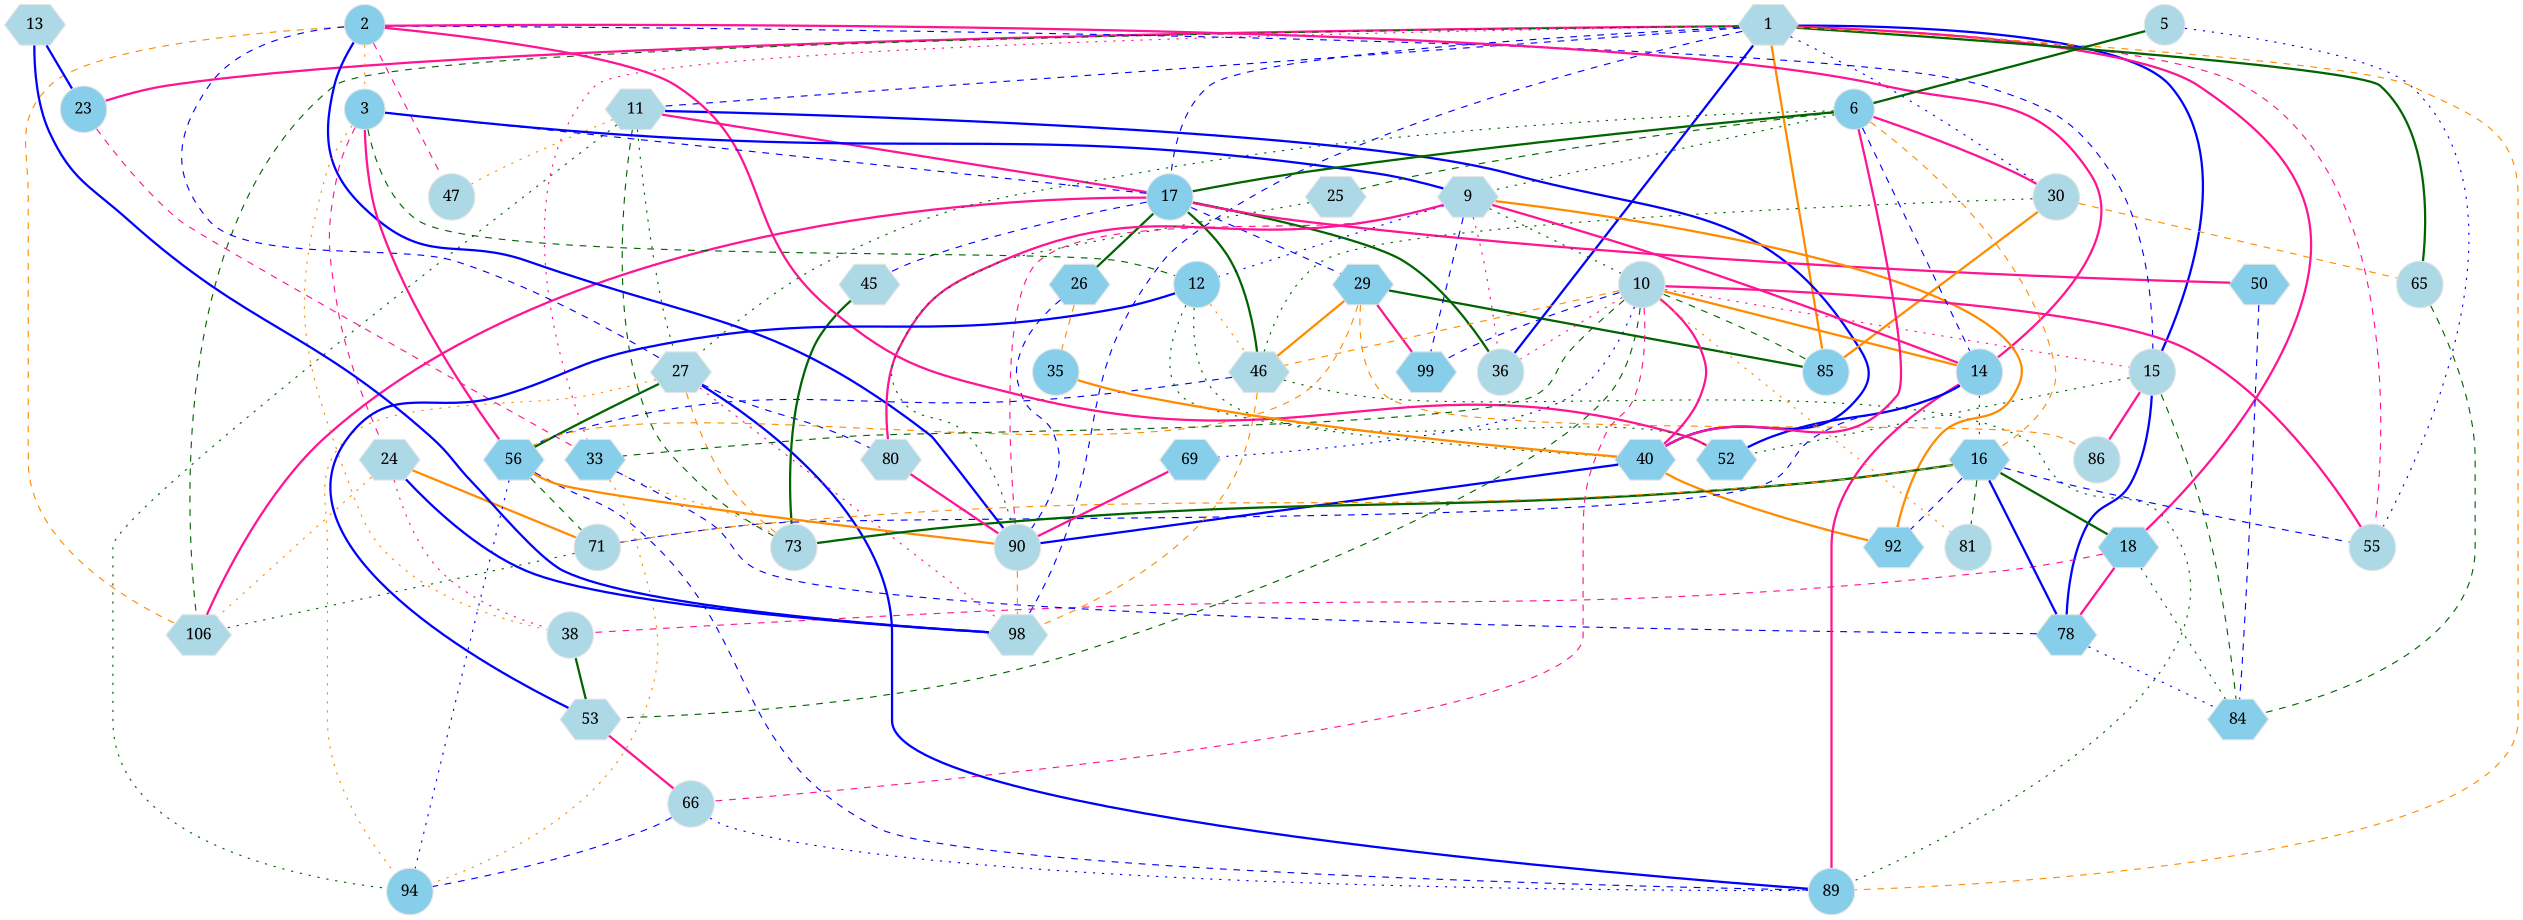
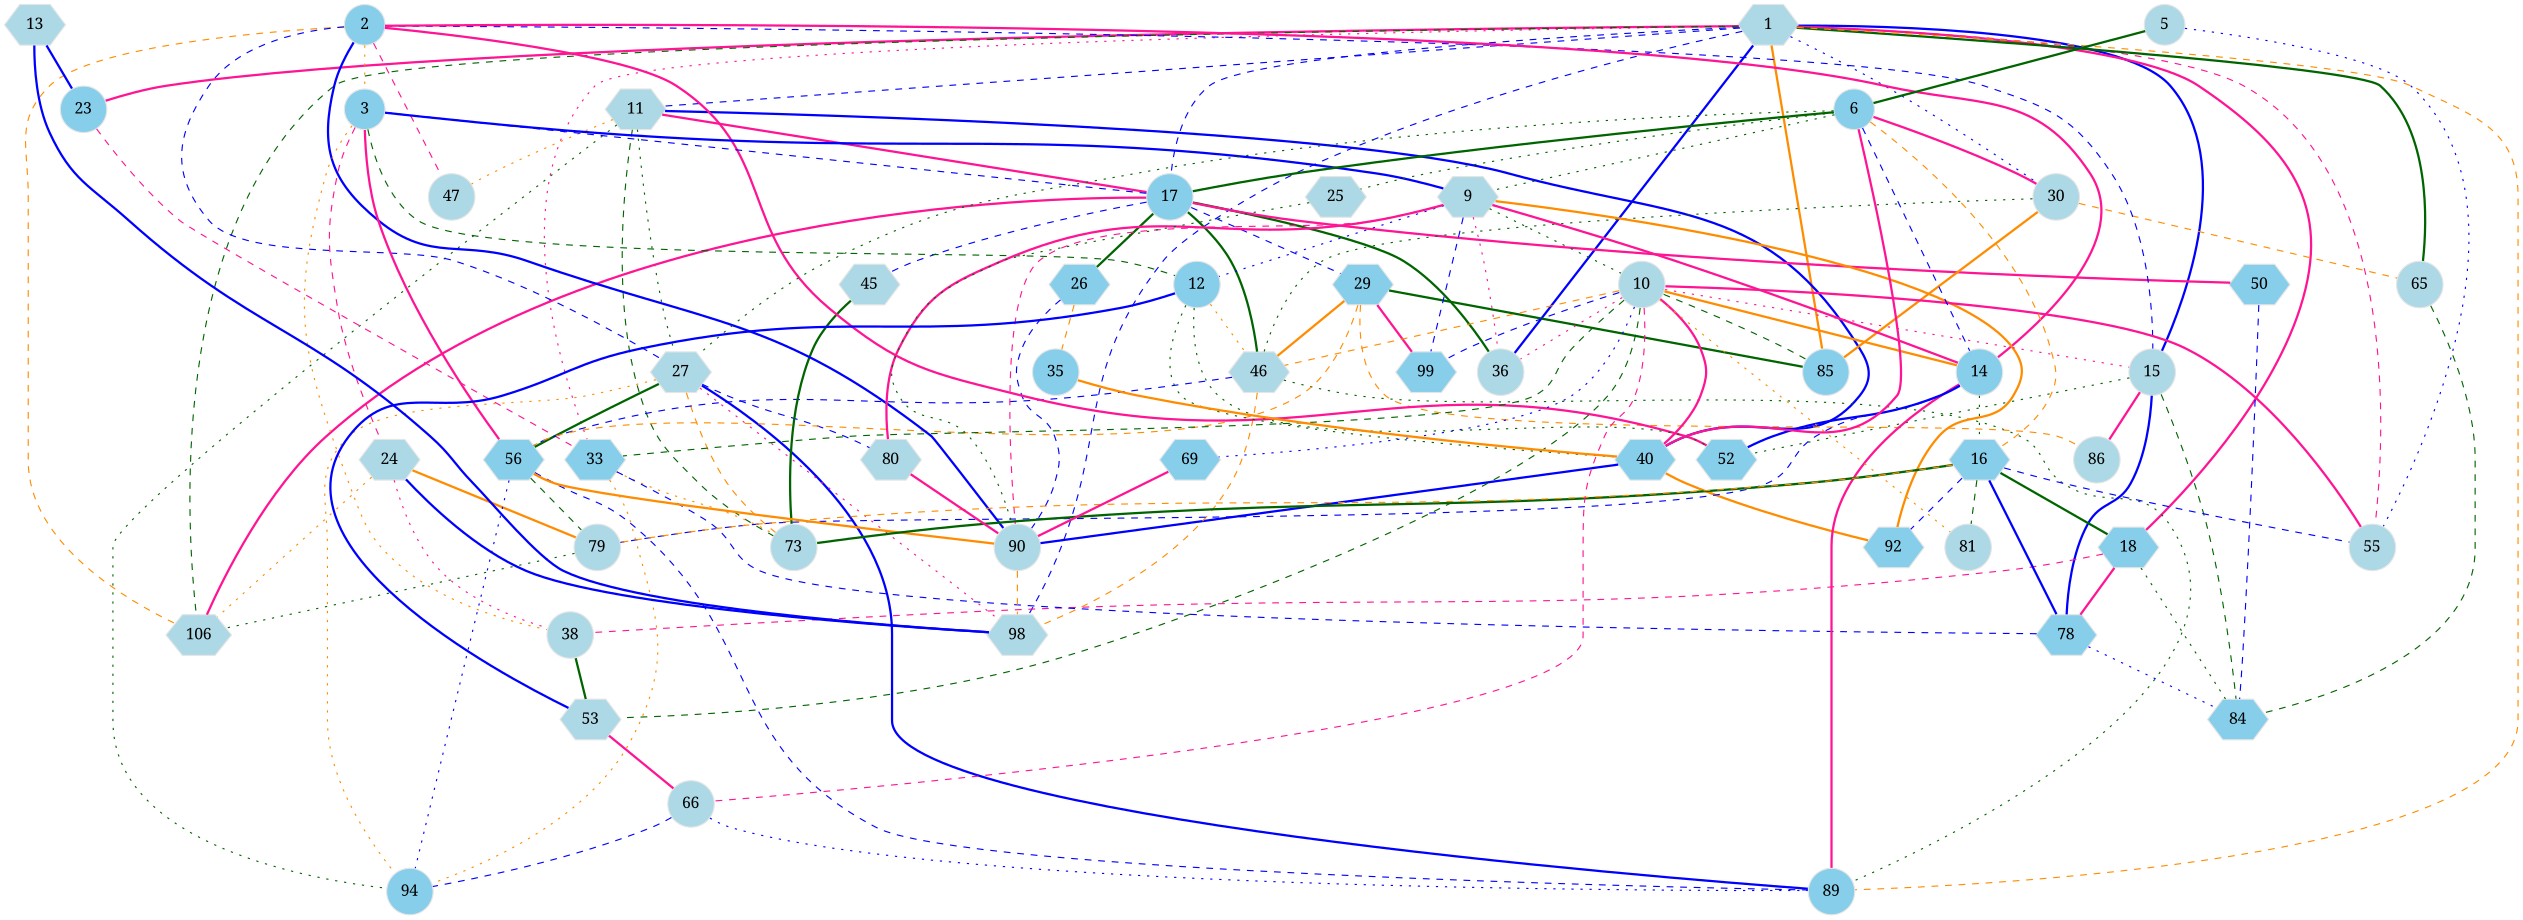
(1596, 145) -> (1596, 145)
(597, 547) -> (597, 547)
